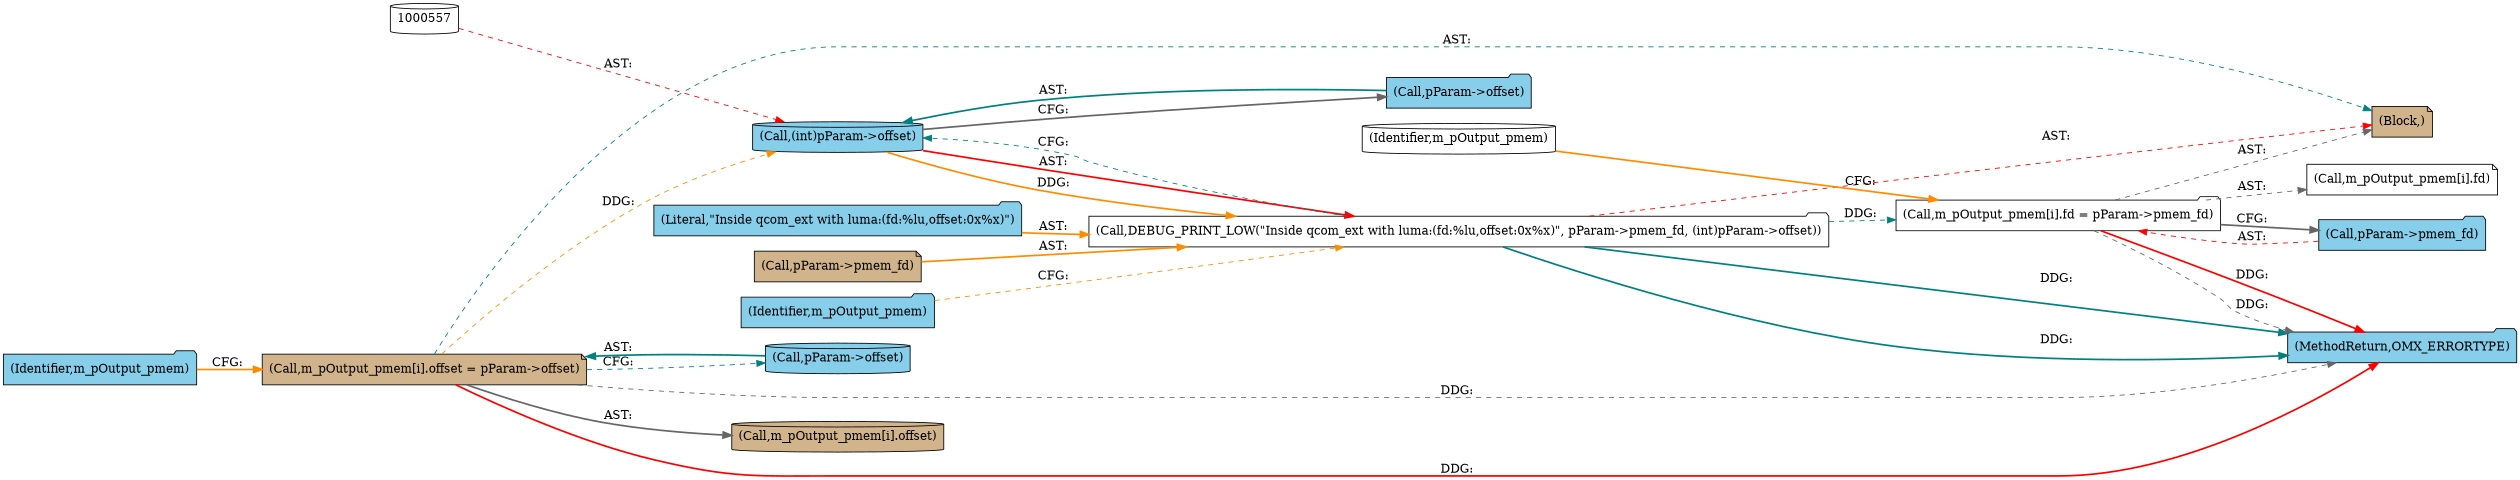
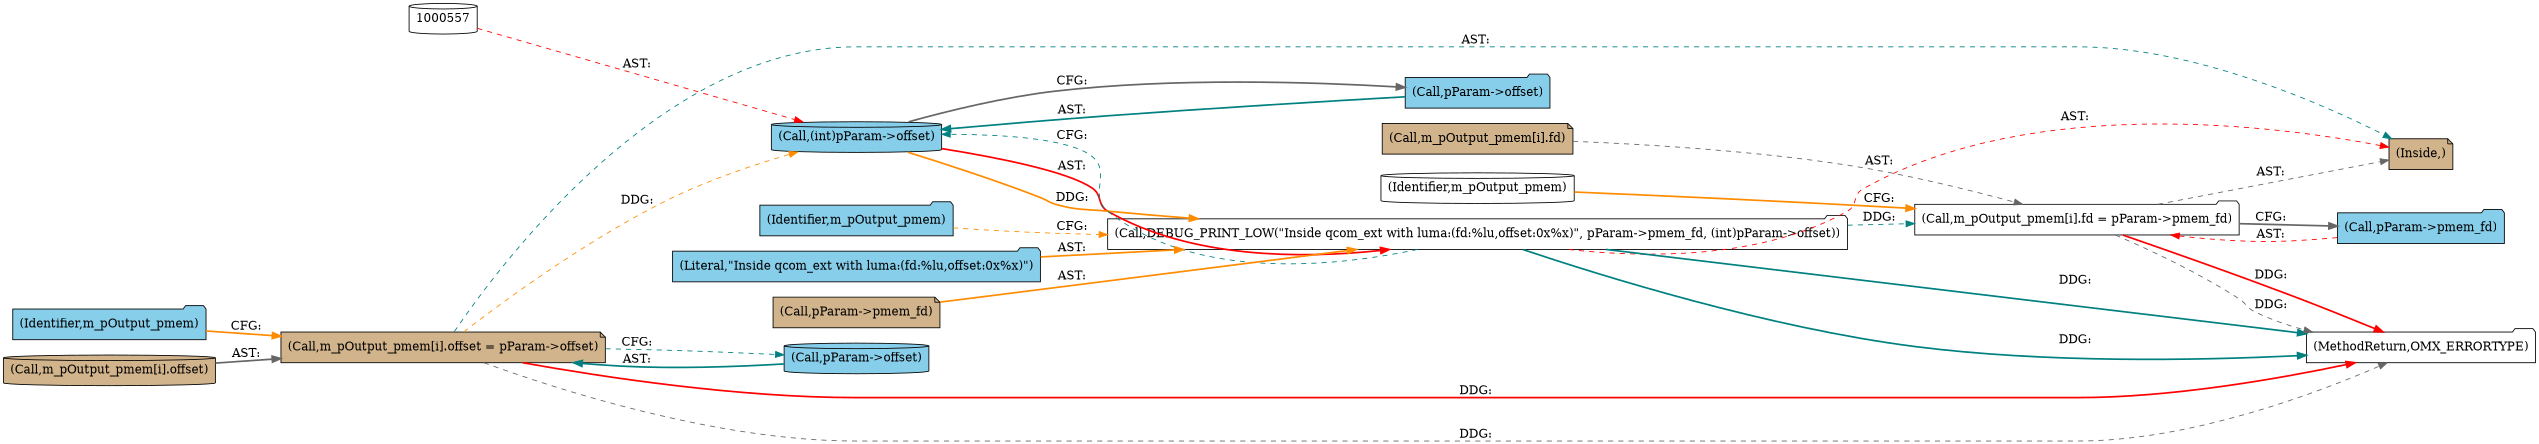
(2402, 122) -> (2421, 154)
(2402, 180) -> (1478, 139)
(2252, 195) -> (1796, 158)
(2402, 347) -> (2421, 347)
(593, 420) -> (244, 361)
